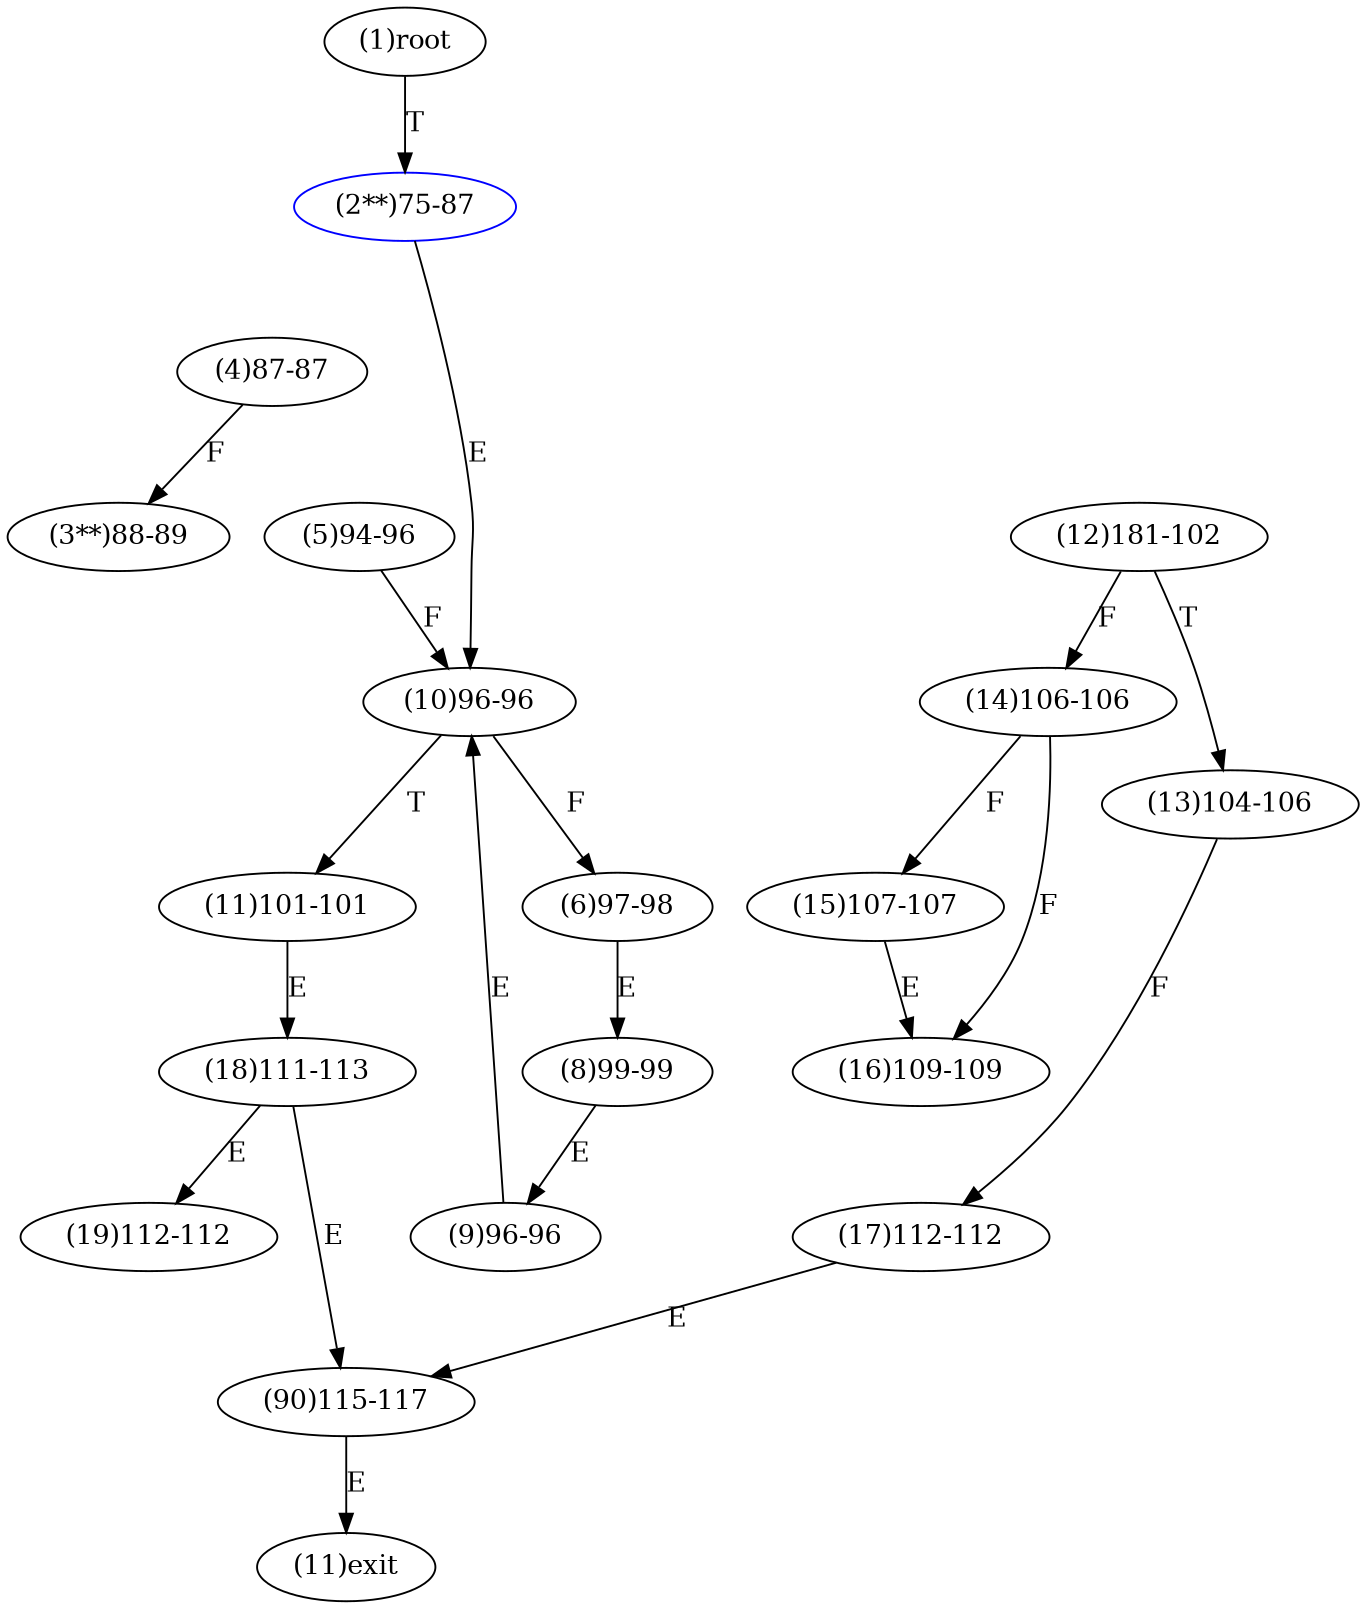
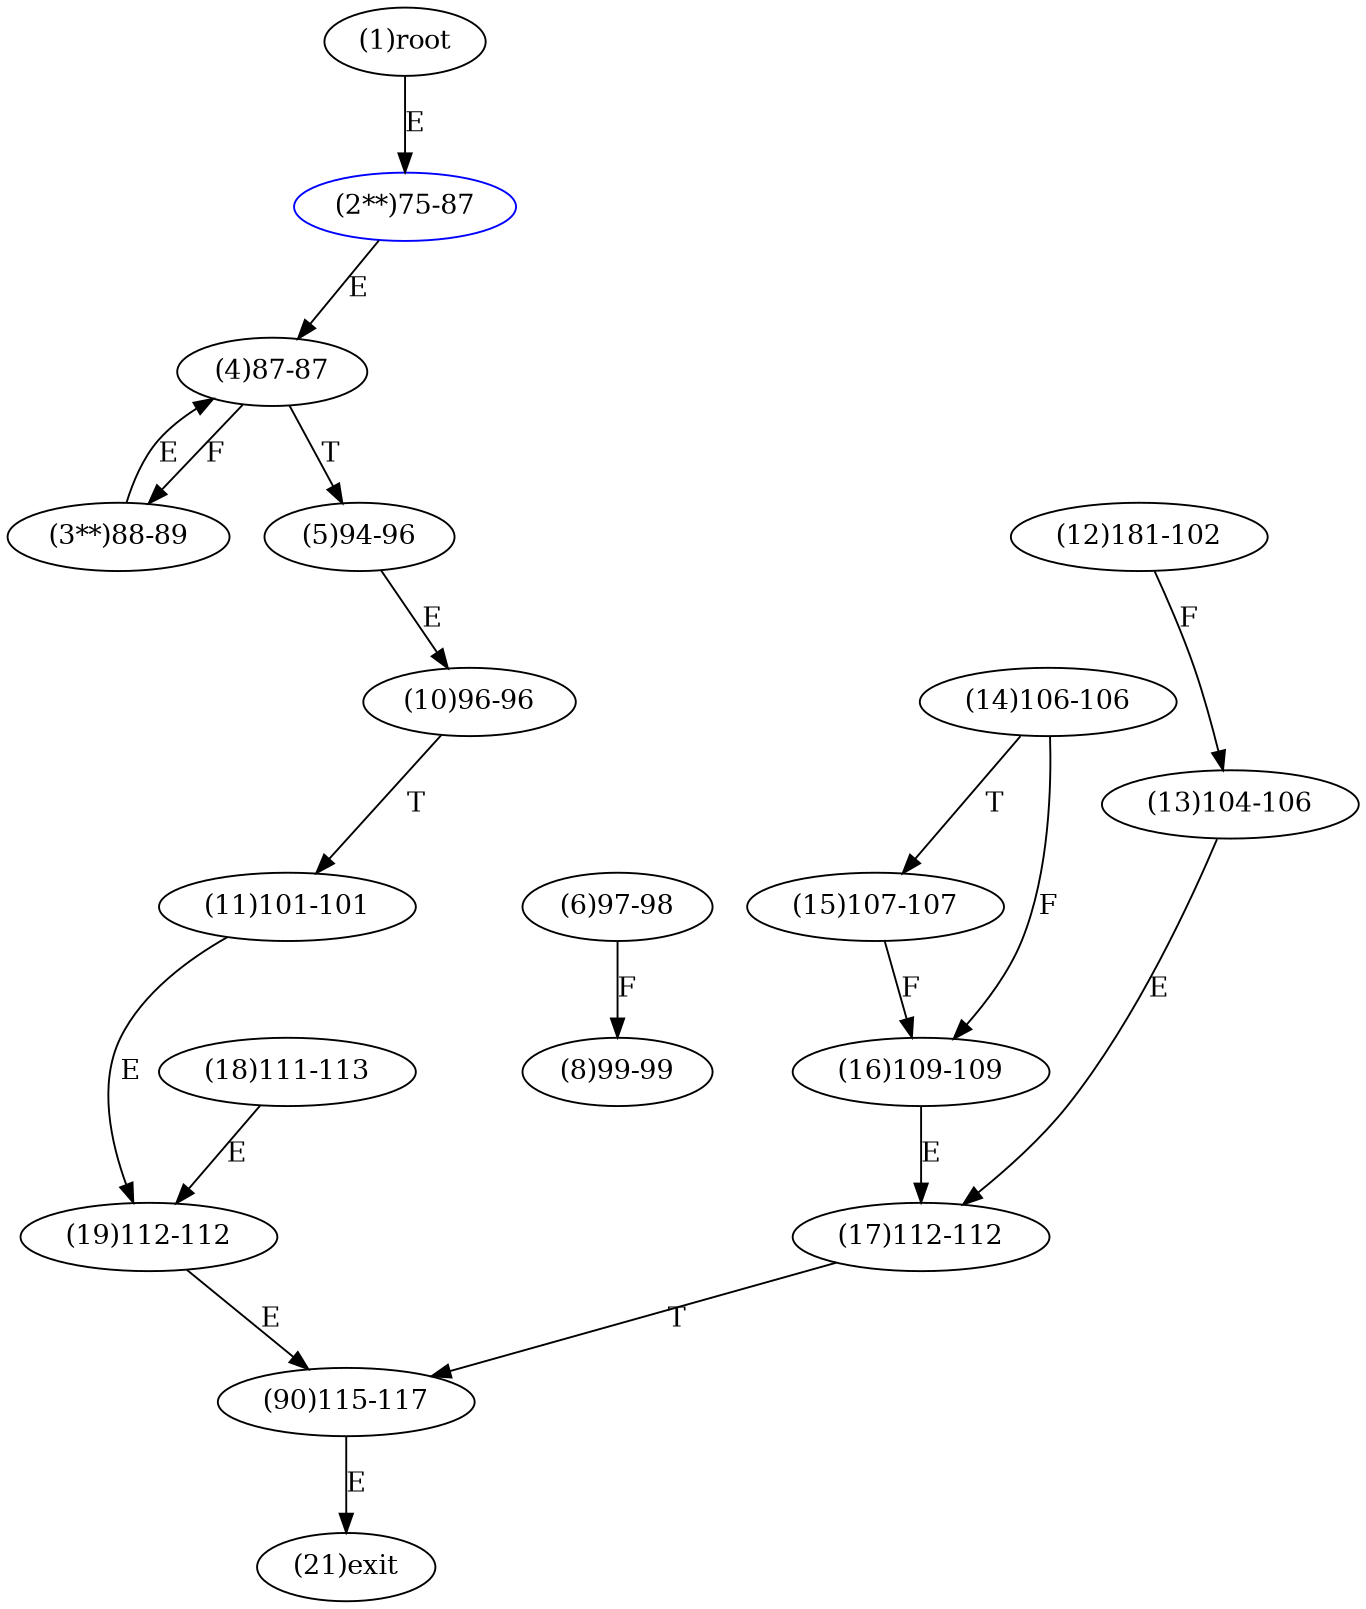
(415, 124) -> (415, 124)
(463, 442) -> (345, 282)
none -> (311, 446)
none -> (152, 448)
(1098, 611) -> none
(433, 619) -> (433, 619)
(1189, 619) -> (1189, 619)
(538, 797) -> none
(995, 804) -> (995, 804)
(287, 980) -> (120, 1039)
(627, 989) -> (627, 989)
(911, 989) -> (911, 989)
(1159, 989) -> (1159, 989)
none -> (921, 1145)
(315, 1227) -> (240, 1314)
(506, 1237) -> none
(677, 1320) -> (677, 1320)
(346, 1567) -> (346, 1567)
